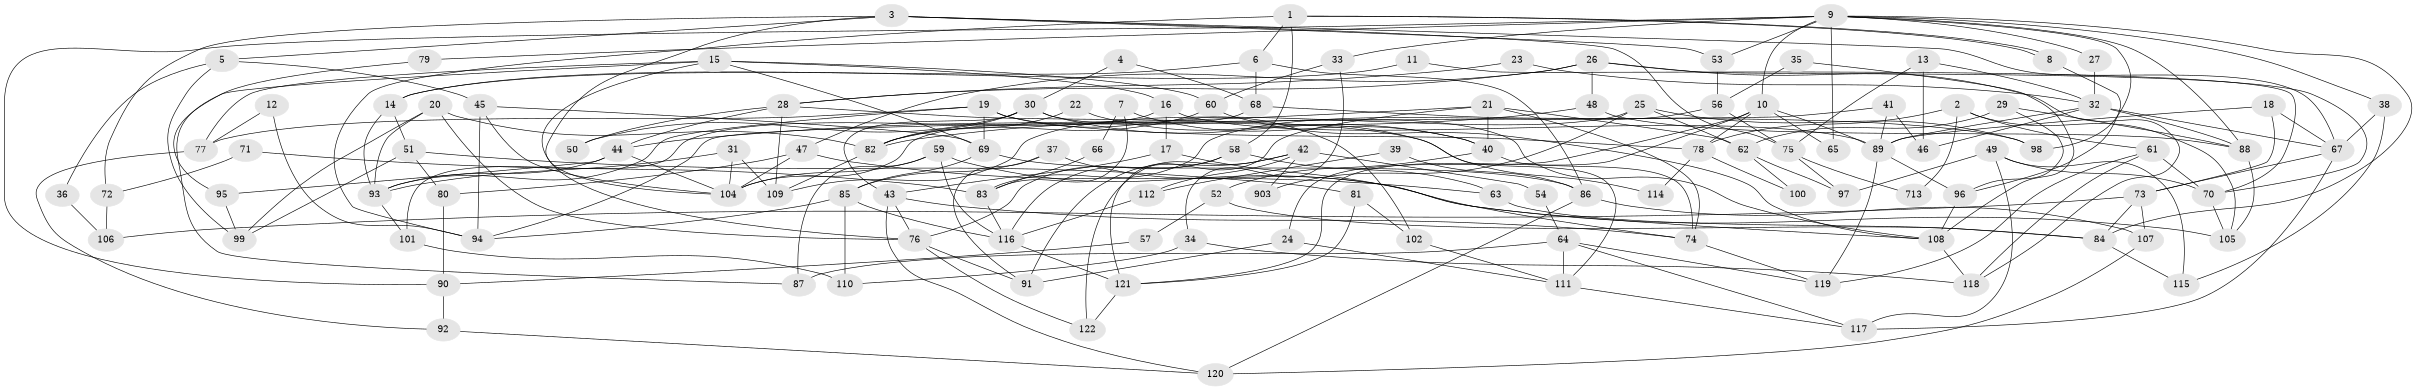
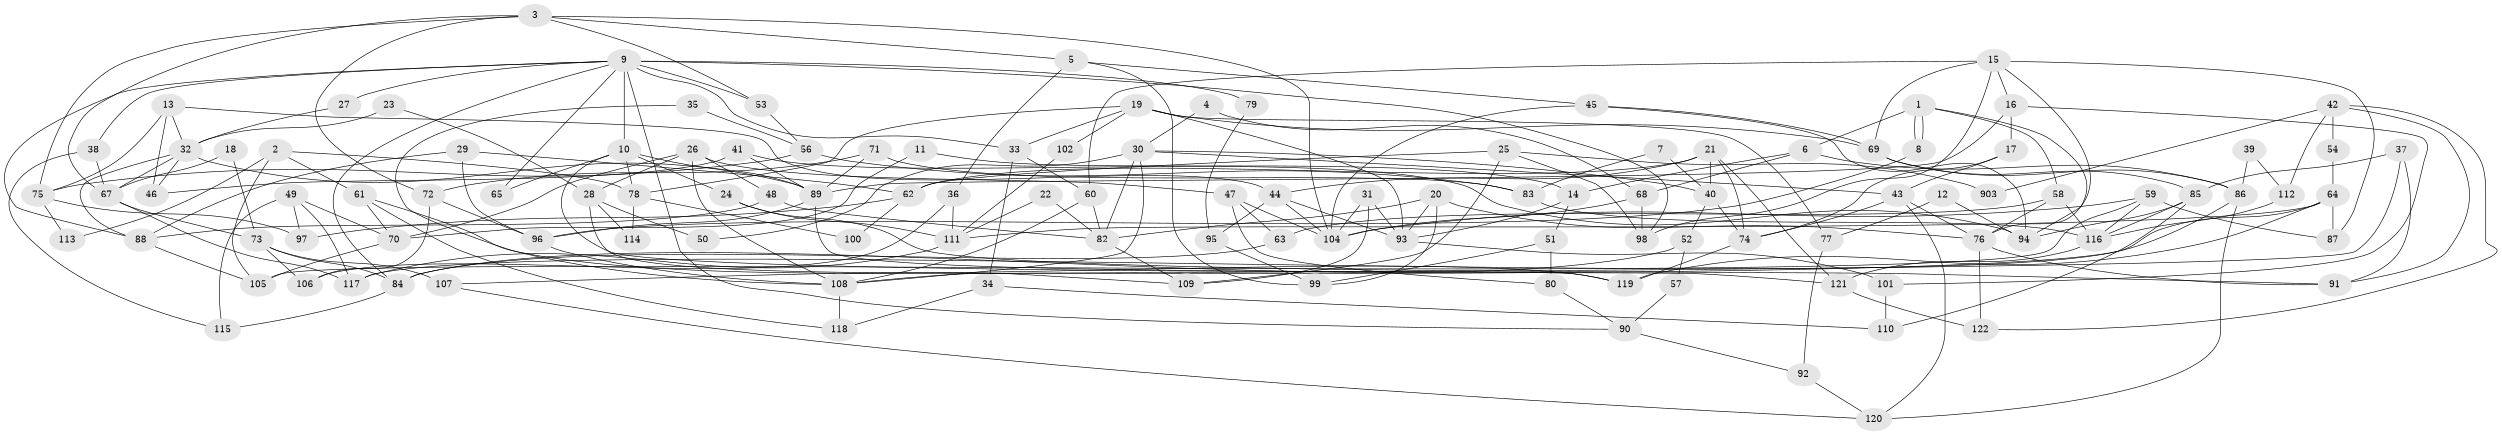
(441, 72) -> (1849, 184)
(2071, 121) -> (848, 171)
(698, 124) -> (730, 133)
none -> (1075, 127)
(2161, 127) -> (737, 233)
(1098, 150) -> none
(1356, 195) -> none
(1914, 195) -> (67, 240)
none -> (477, 216)
none -> (953, 218)
